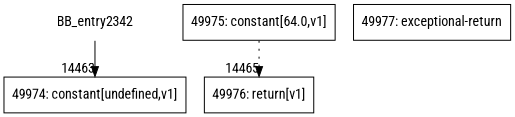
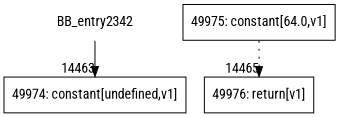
(432, 22) -> none
